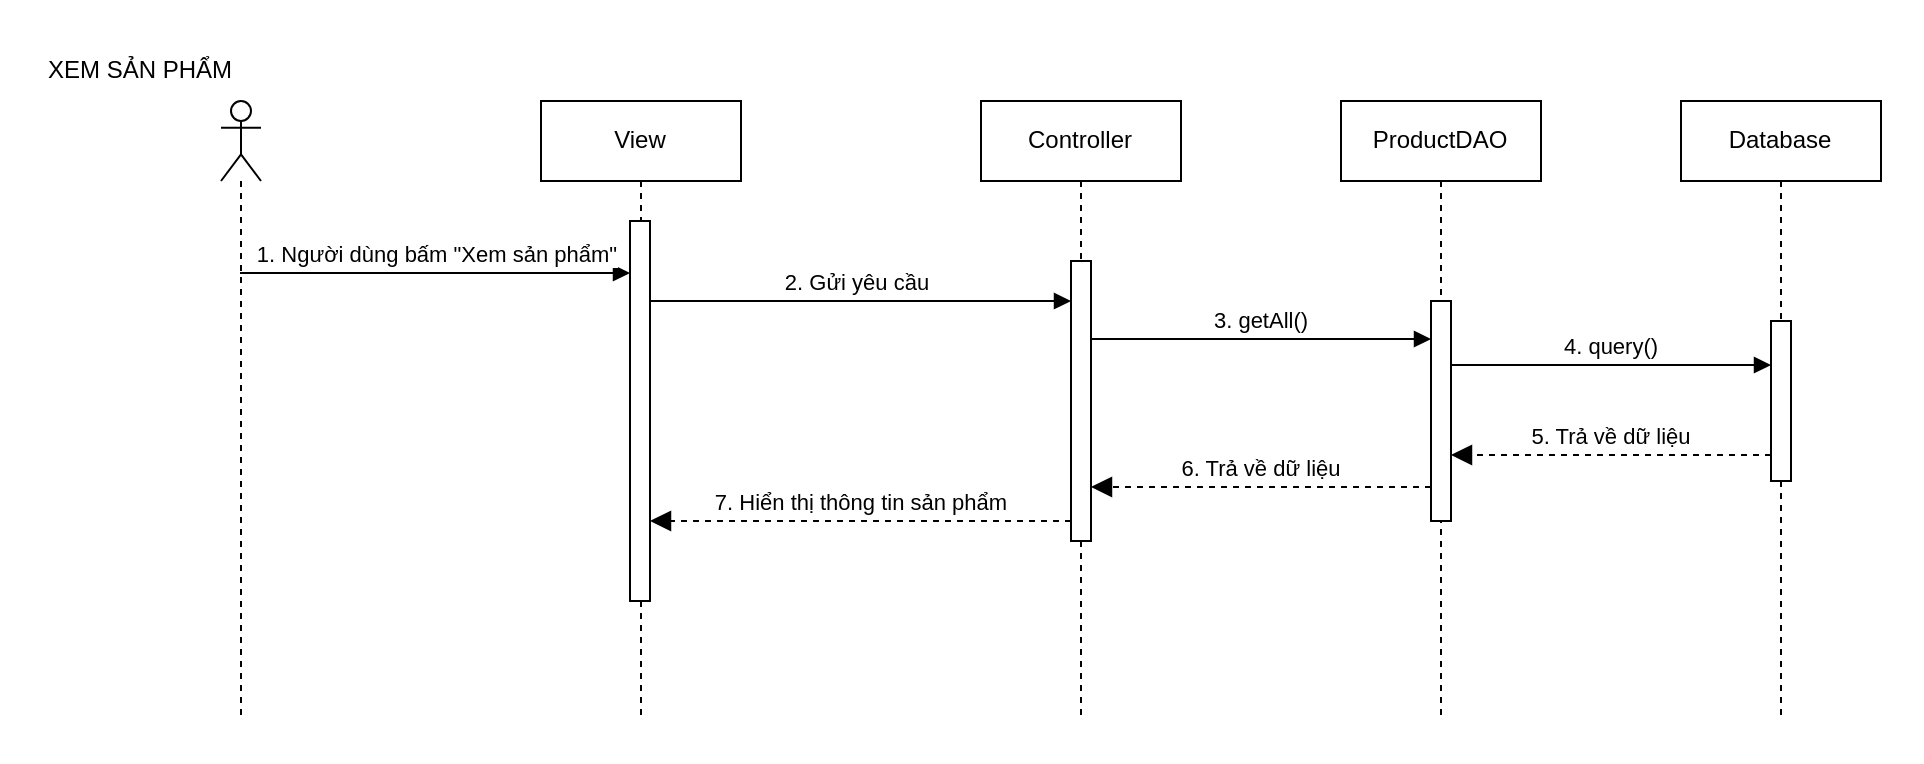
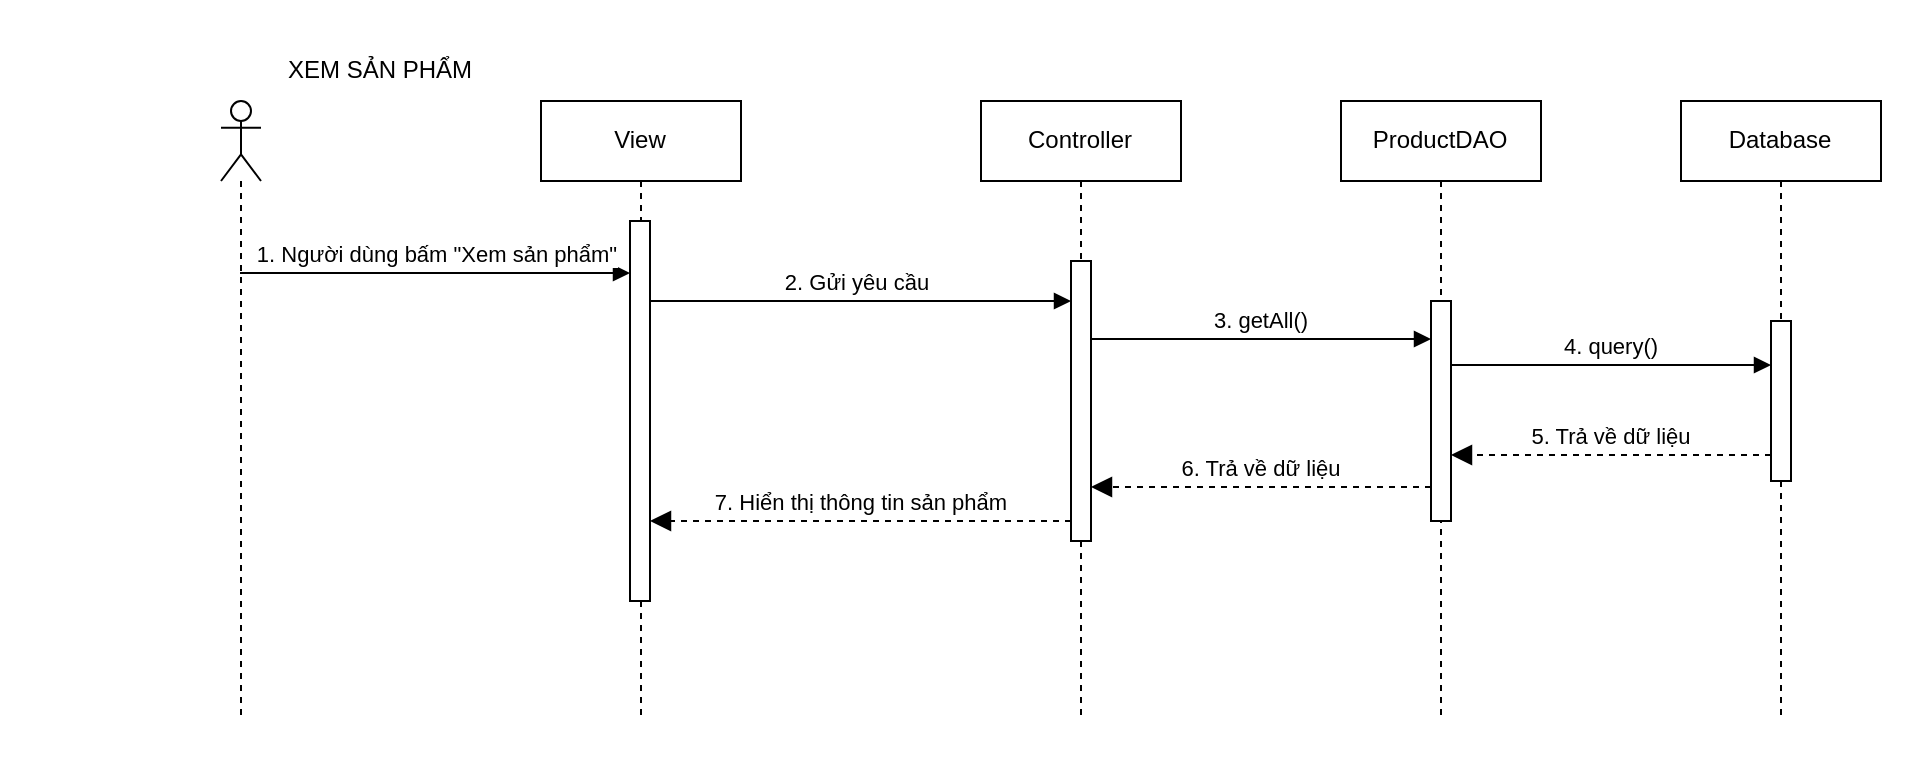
(141, 71) -> (381, 71)
